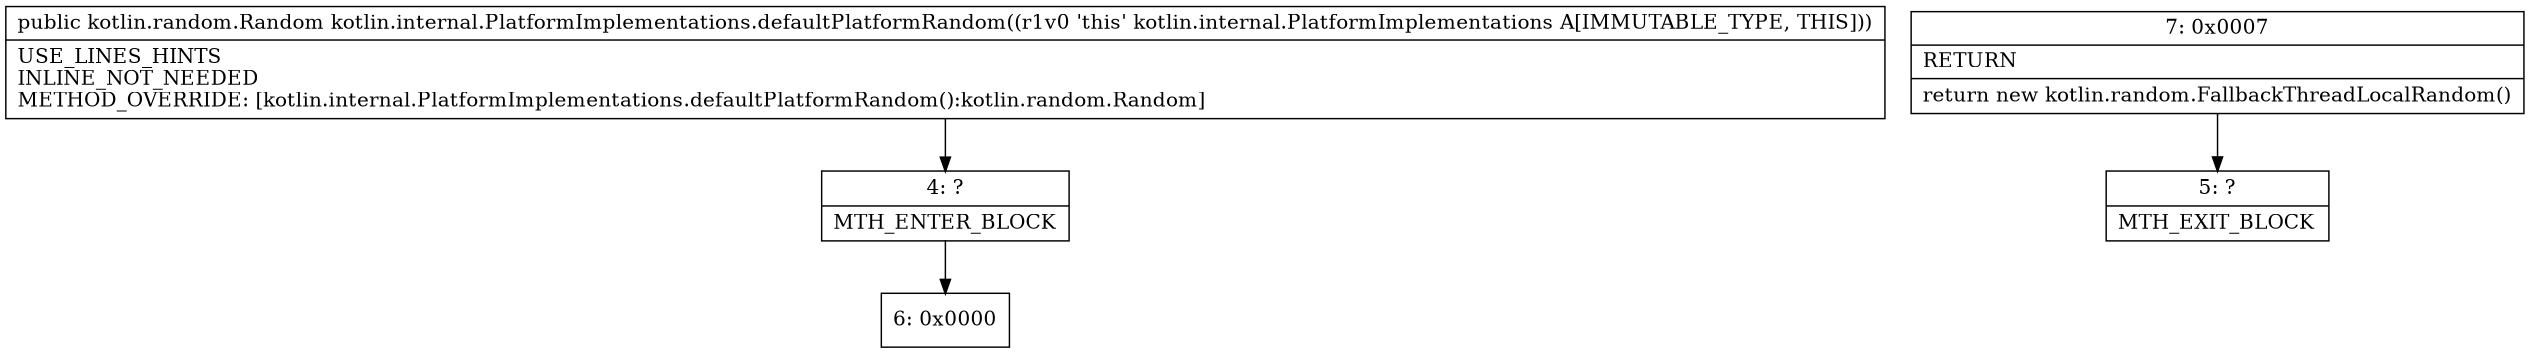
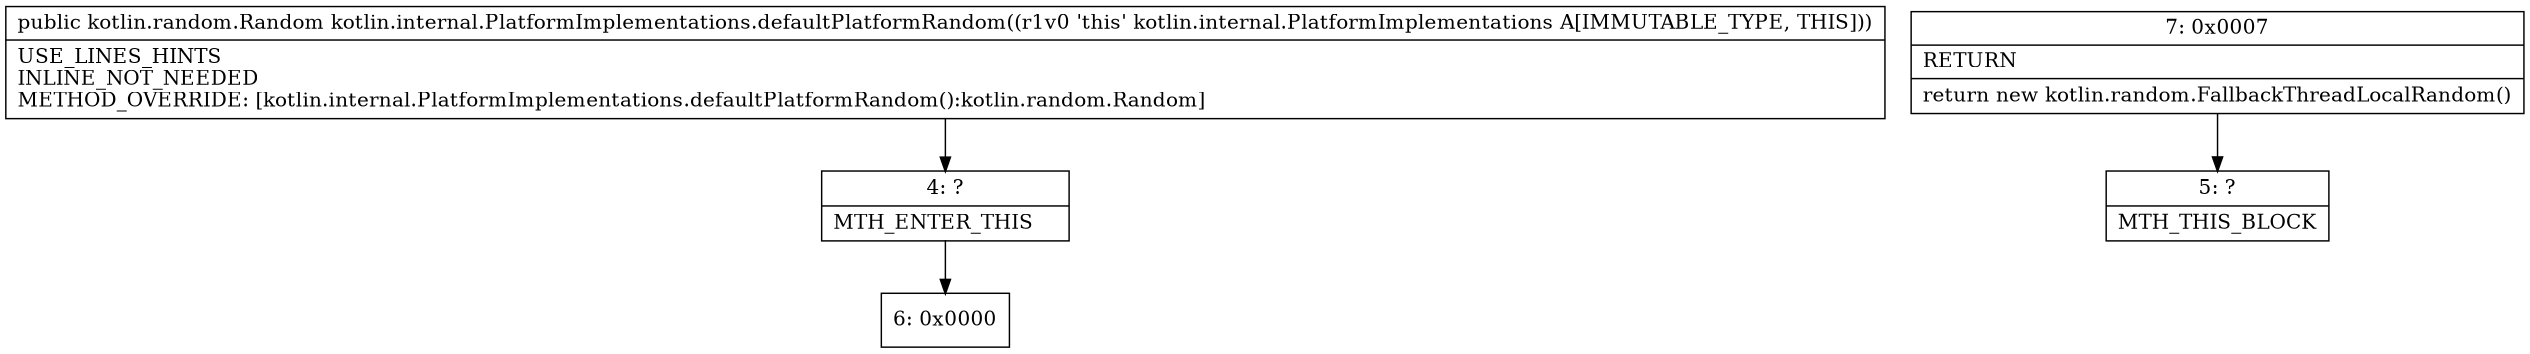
(945, 223) -> (934, 223)
(2217, 223) -> (2218, 223)
